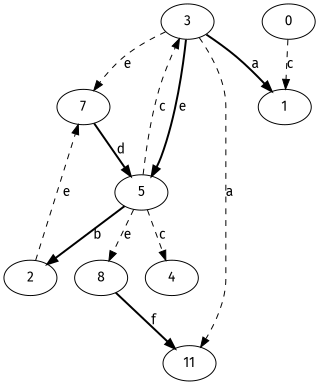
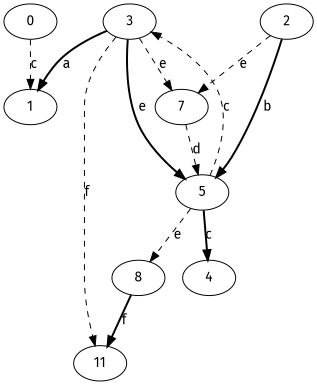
(109, 145) -> (191, 145)
(230, 192) -> (87, 192)
(155, 231) -> (205, 230)
(90, 232) -> (257, 107)
